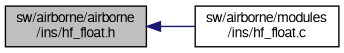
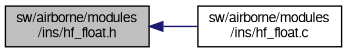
(76, 26) -> (77, 26)
